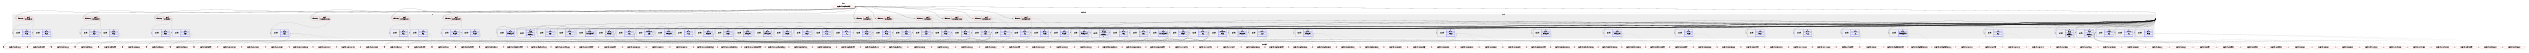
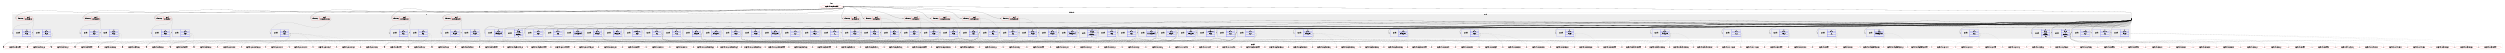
(1491, 47) -> none
(1848, 47) -> (1824, 47)
